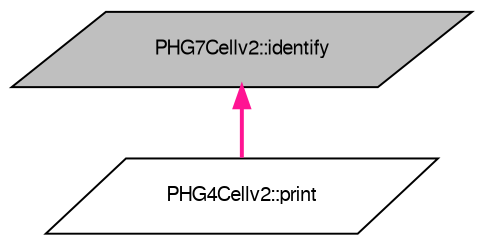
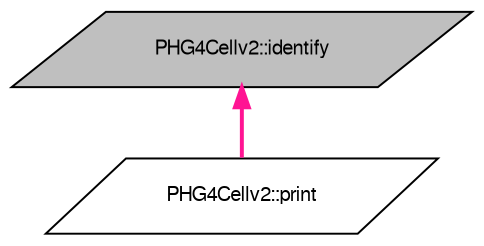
(242, 50) -> (242, 50)
